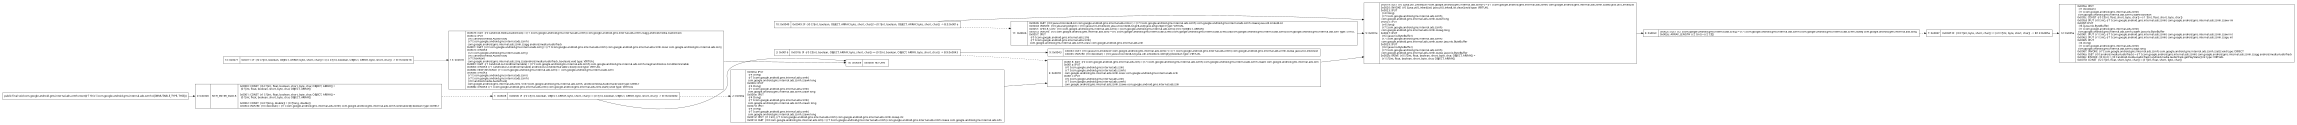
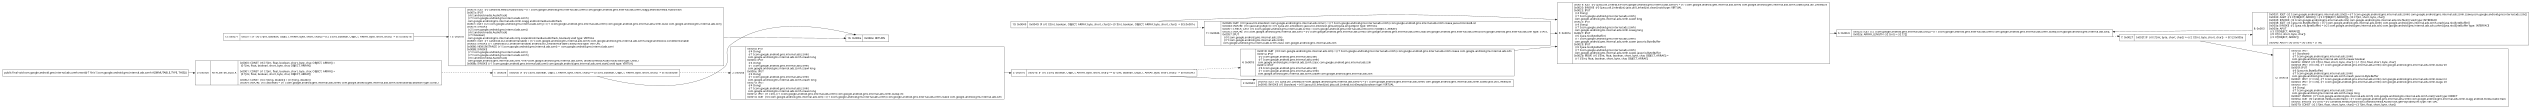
none -> (2391, 29)
(1025, 85) -> (1007, 73)
